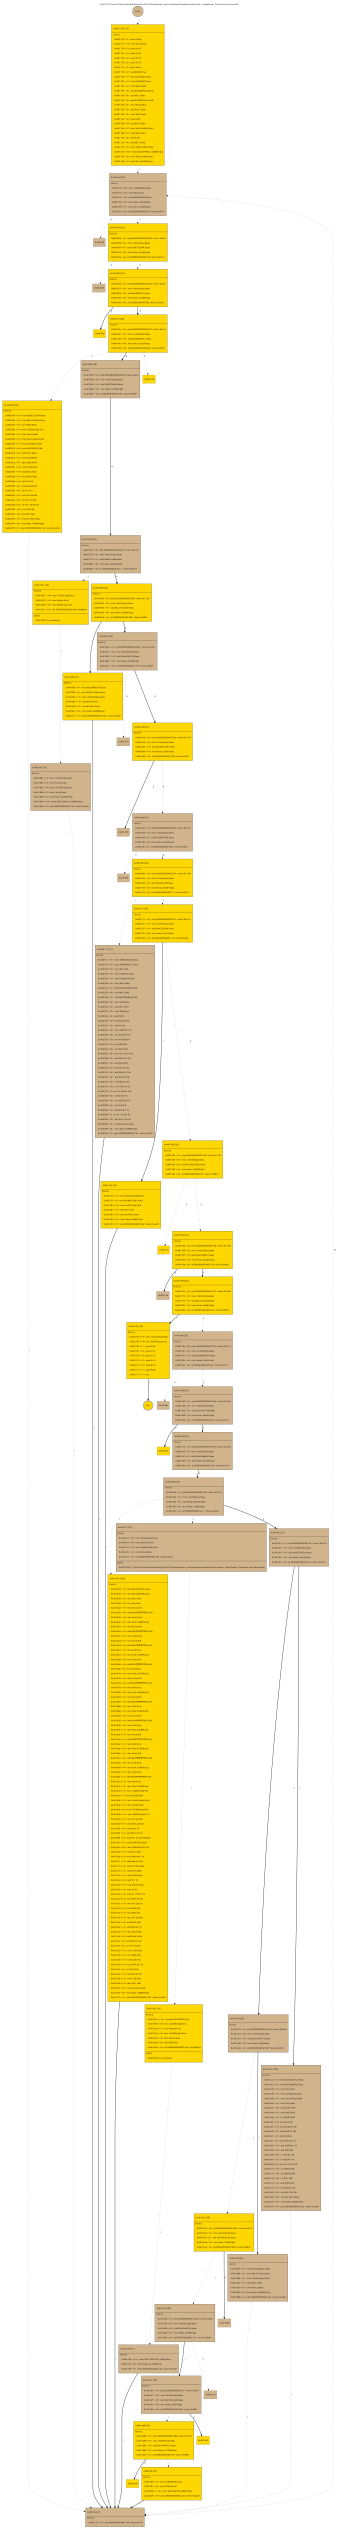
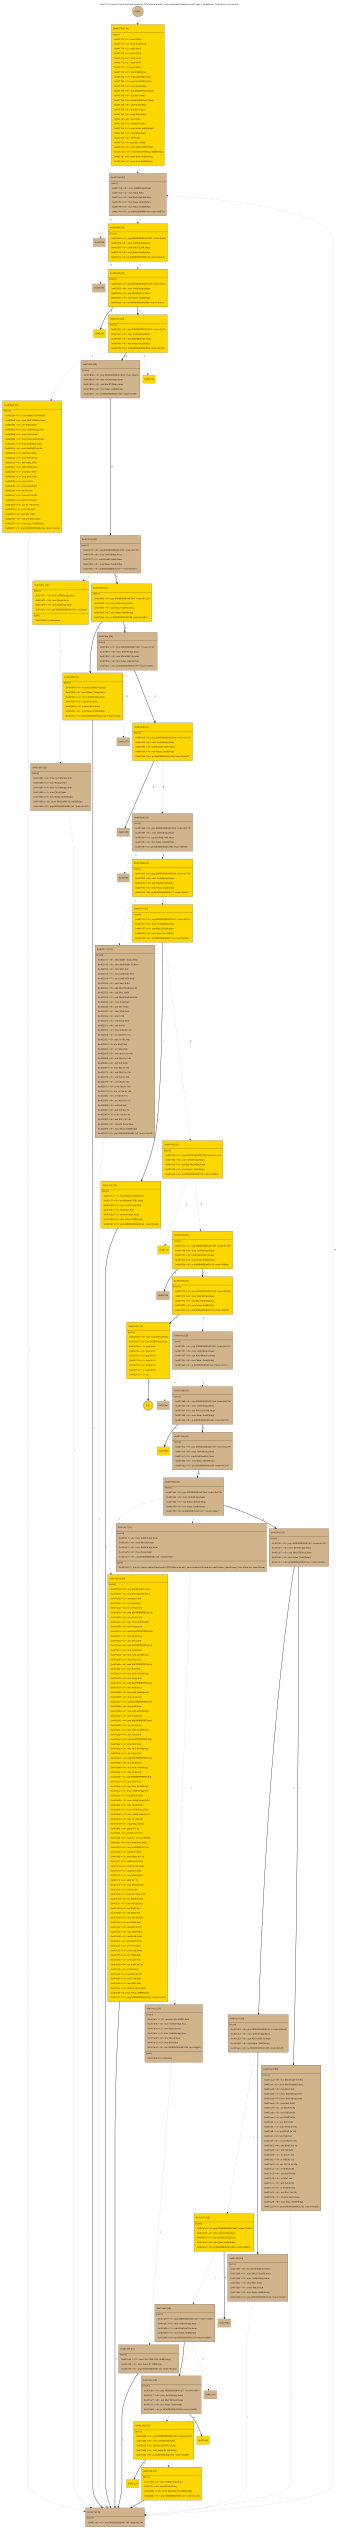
(99, 1823) -> (99, 1823)
(174, 2033) -> (174, 2033)
